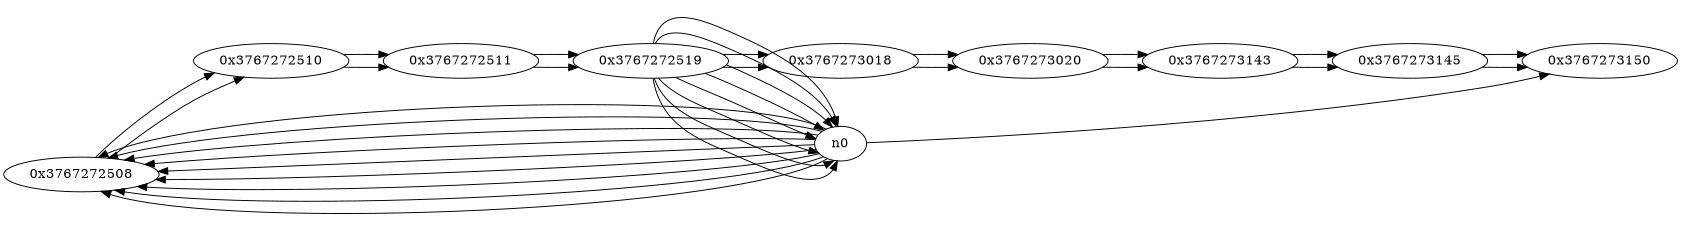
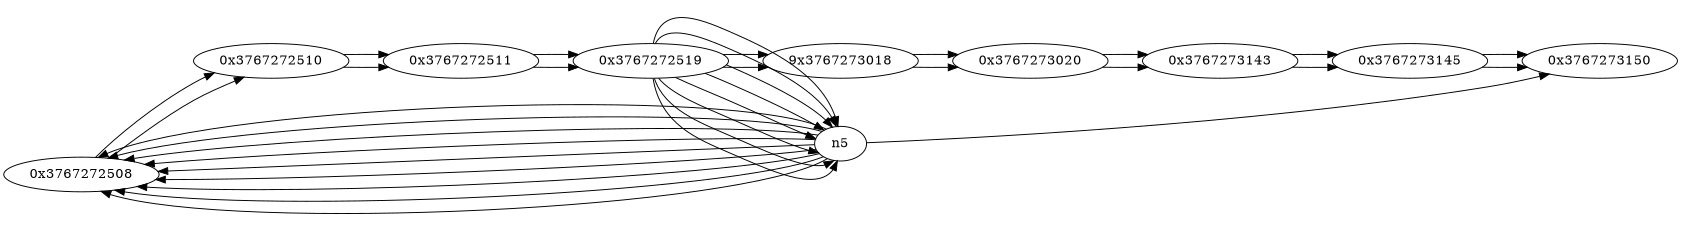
(841, 61) -> (841, 61)
(841, 144) -> (841, 144)
